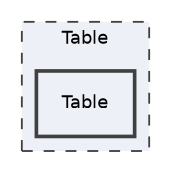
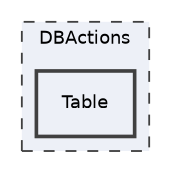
(86, 39) -> (86, 39)
